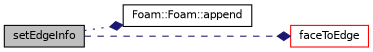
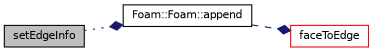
(181, 36) -> (265, 27)
